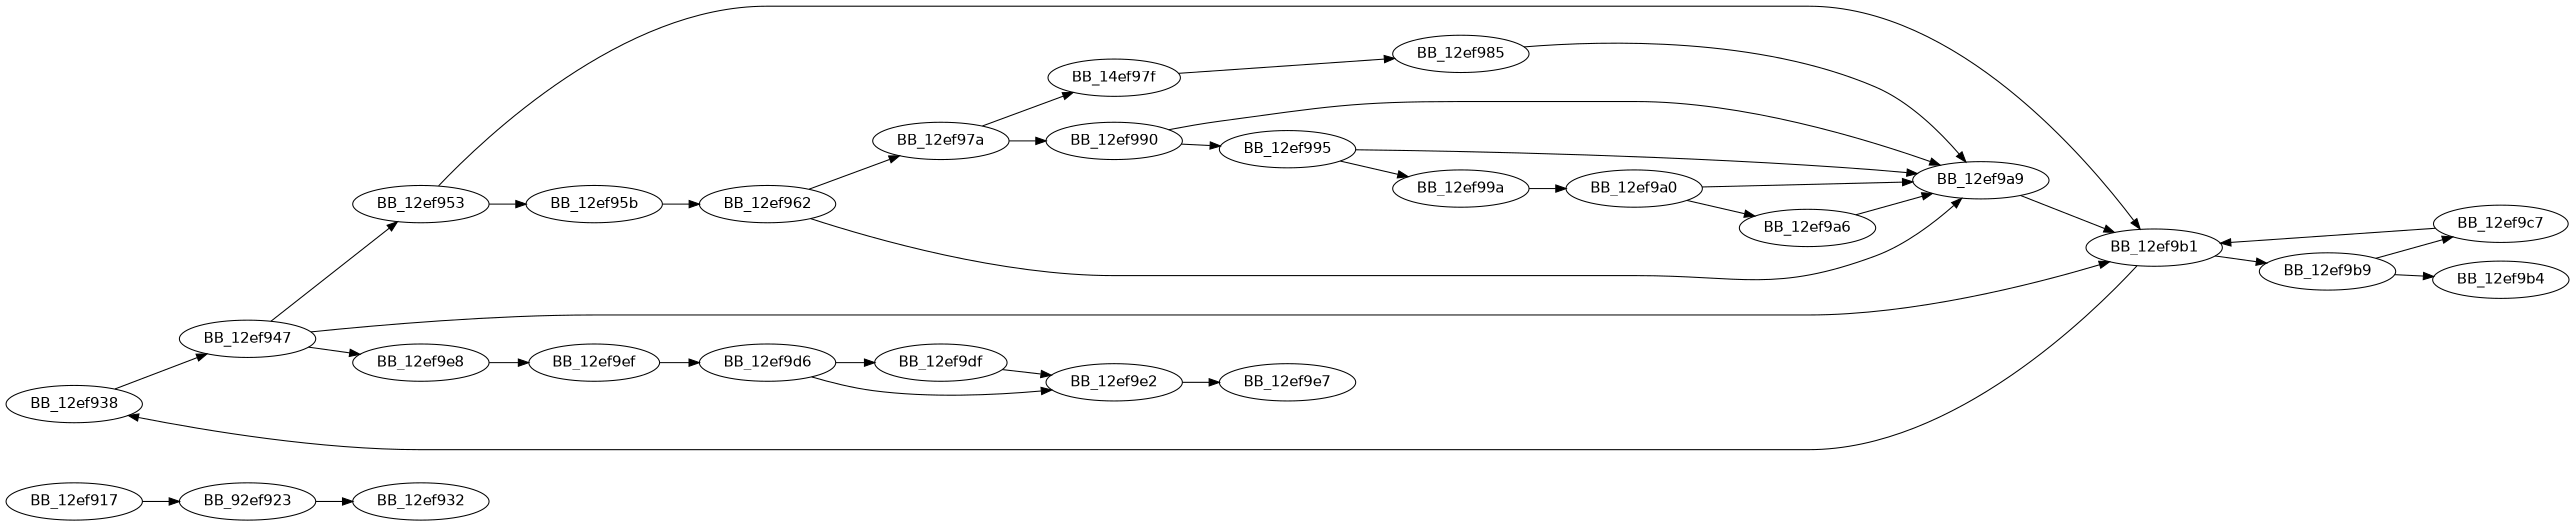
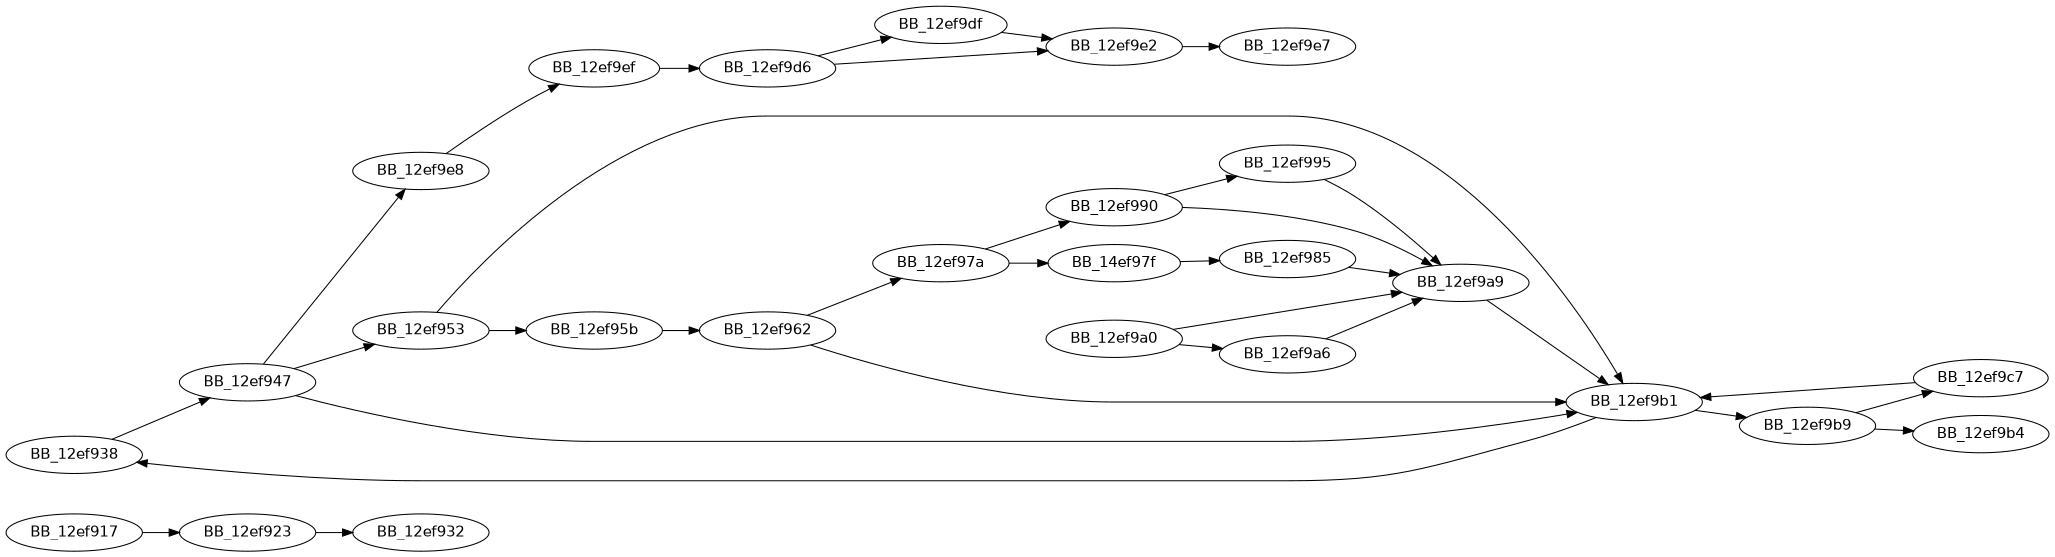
(1461, 189) -> none
(1388, 276) -> (1180, 402)
(248, 501) -> (248, 533)
